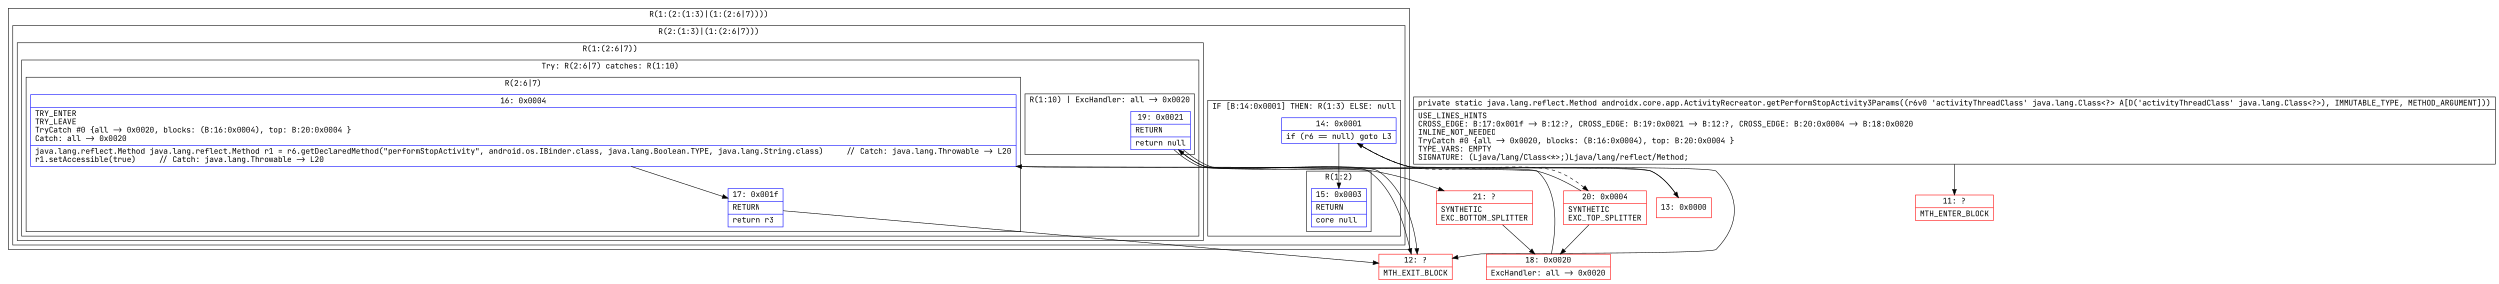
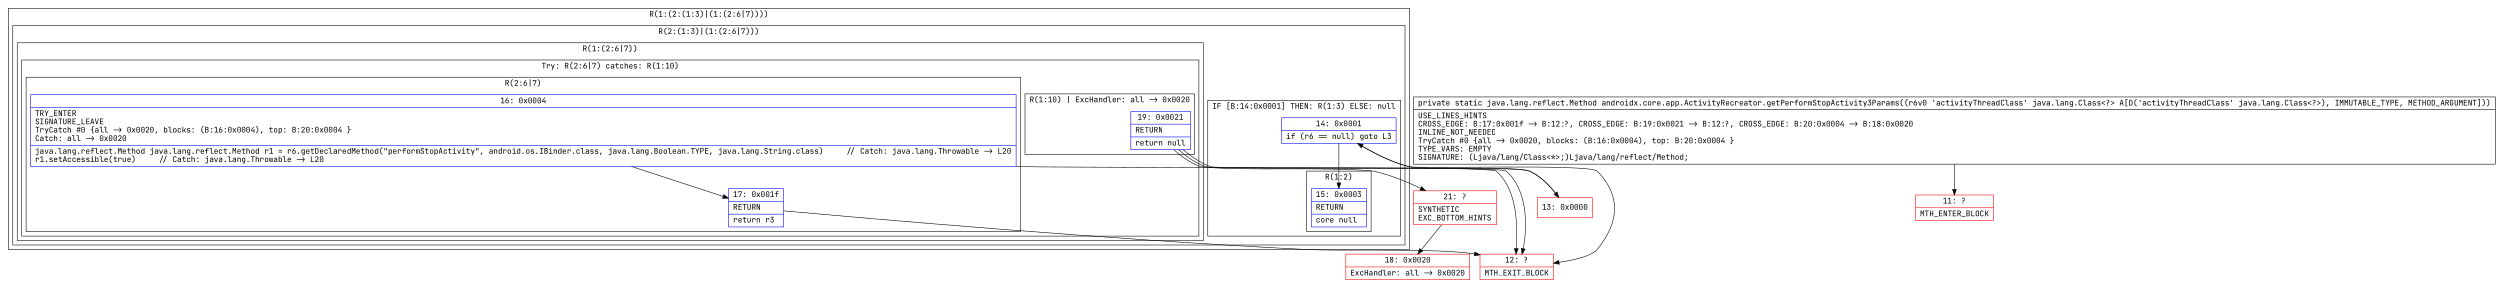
(56, 122) -> (69, 122)
(1402, 168) -> none
(1605, 208) -> none
(1484, 218) -> (1455, 218)
